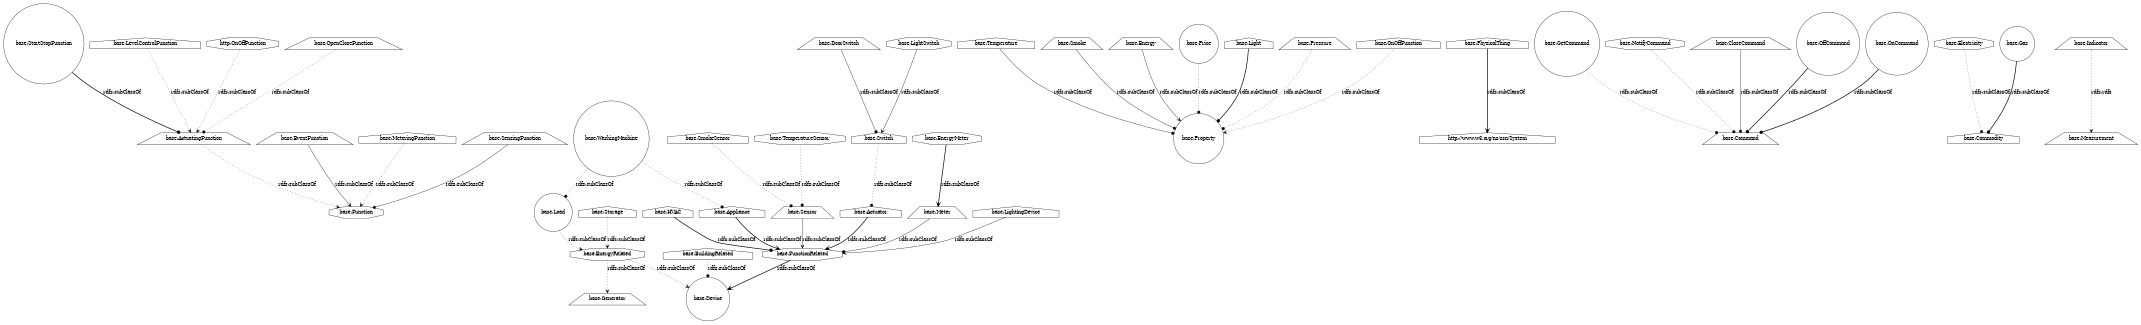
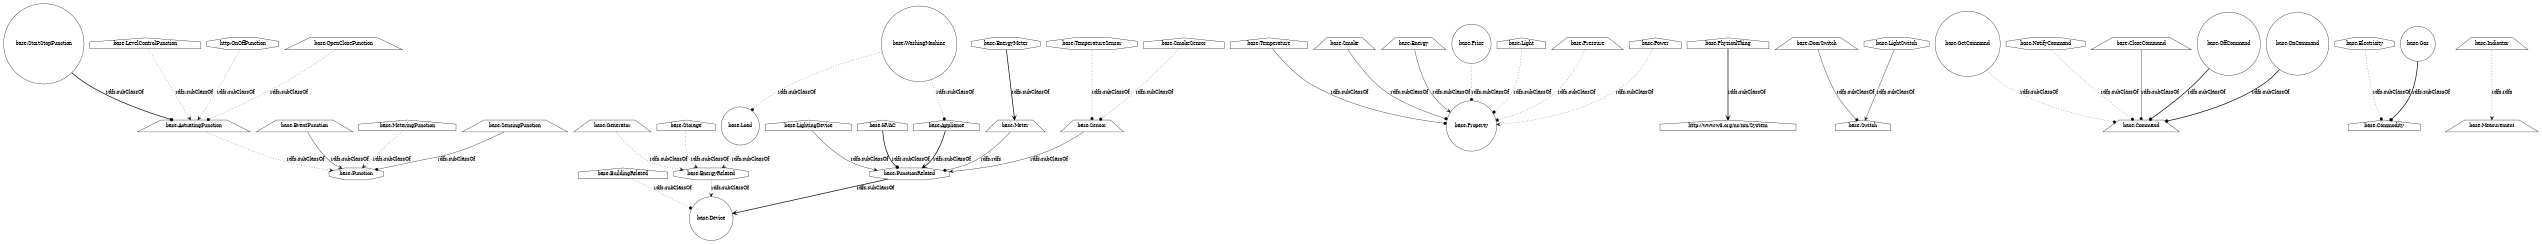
(1398, 44) -> (1655, 44)
(1241, 87) -> (1516, 83)
(871, 212) -> none
(918, 240) -> (991, 160)
(607, 275) -> (644, 158)
